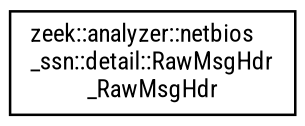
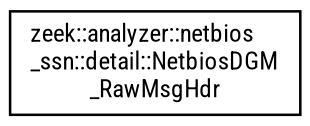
(153, 63) -> (155, 63)
